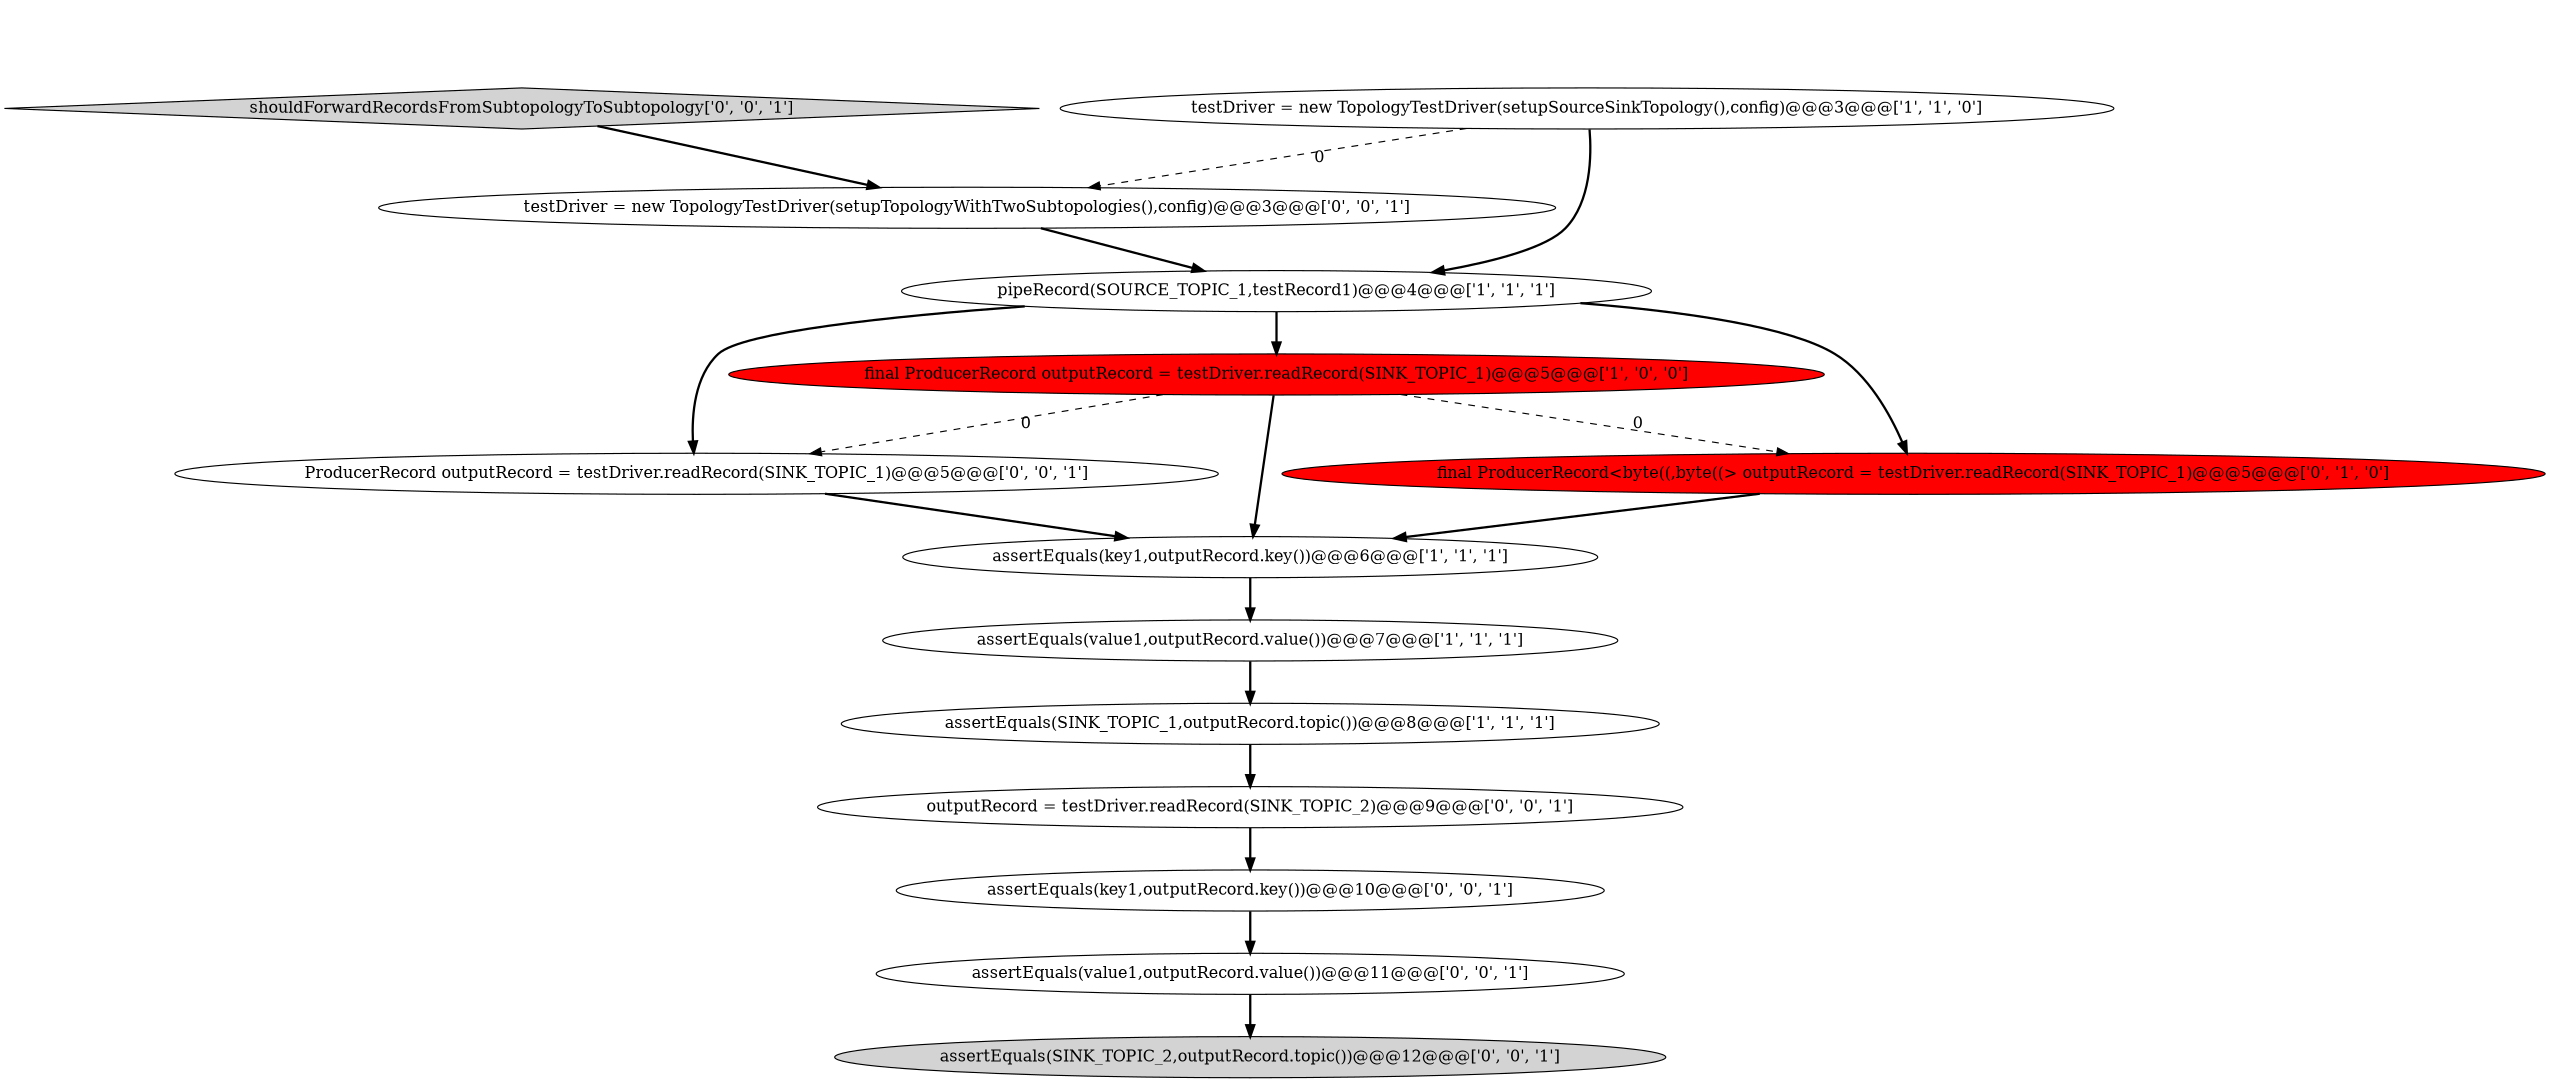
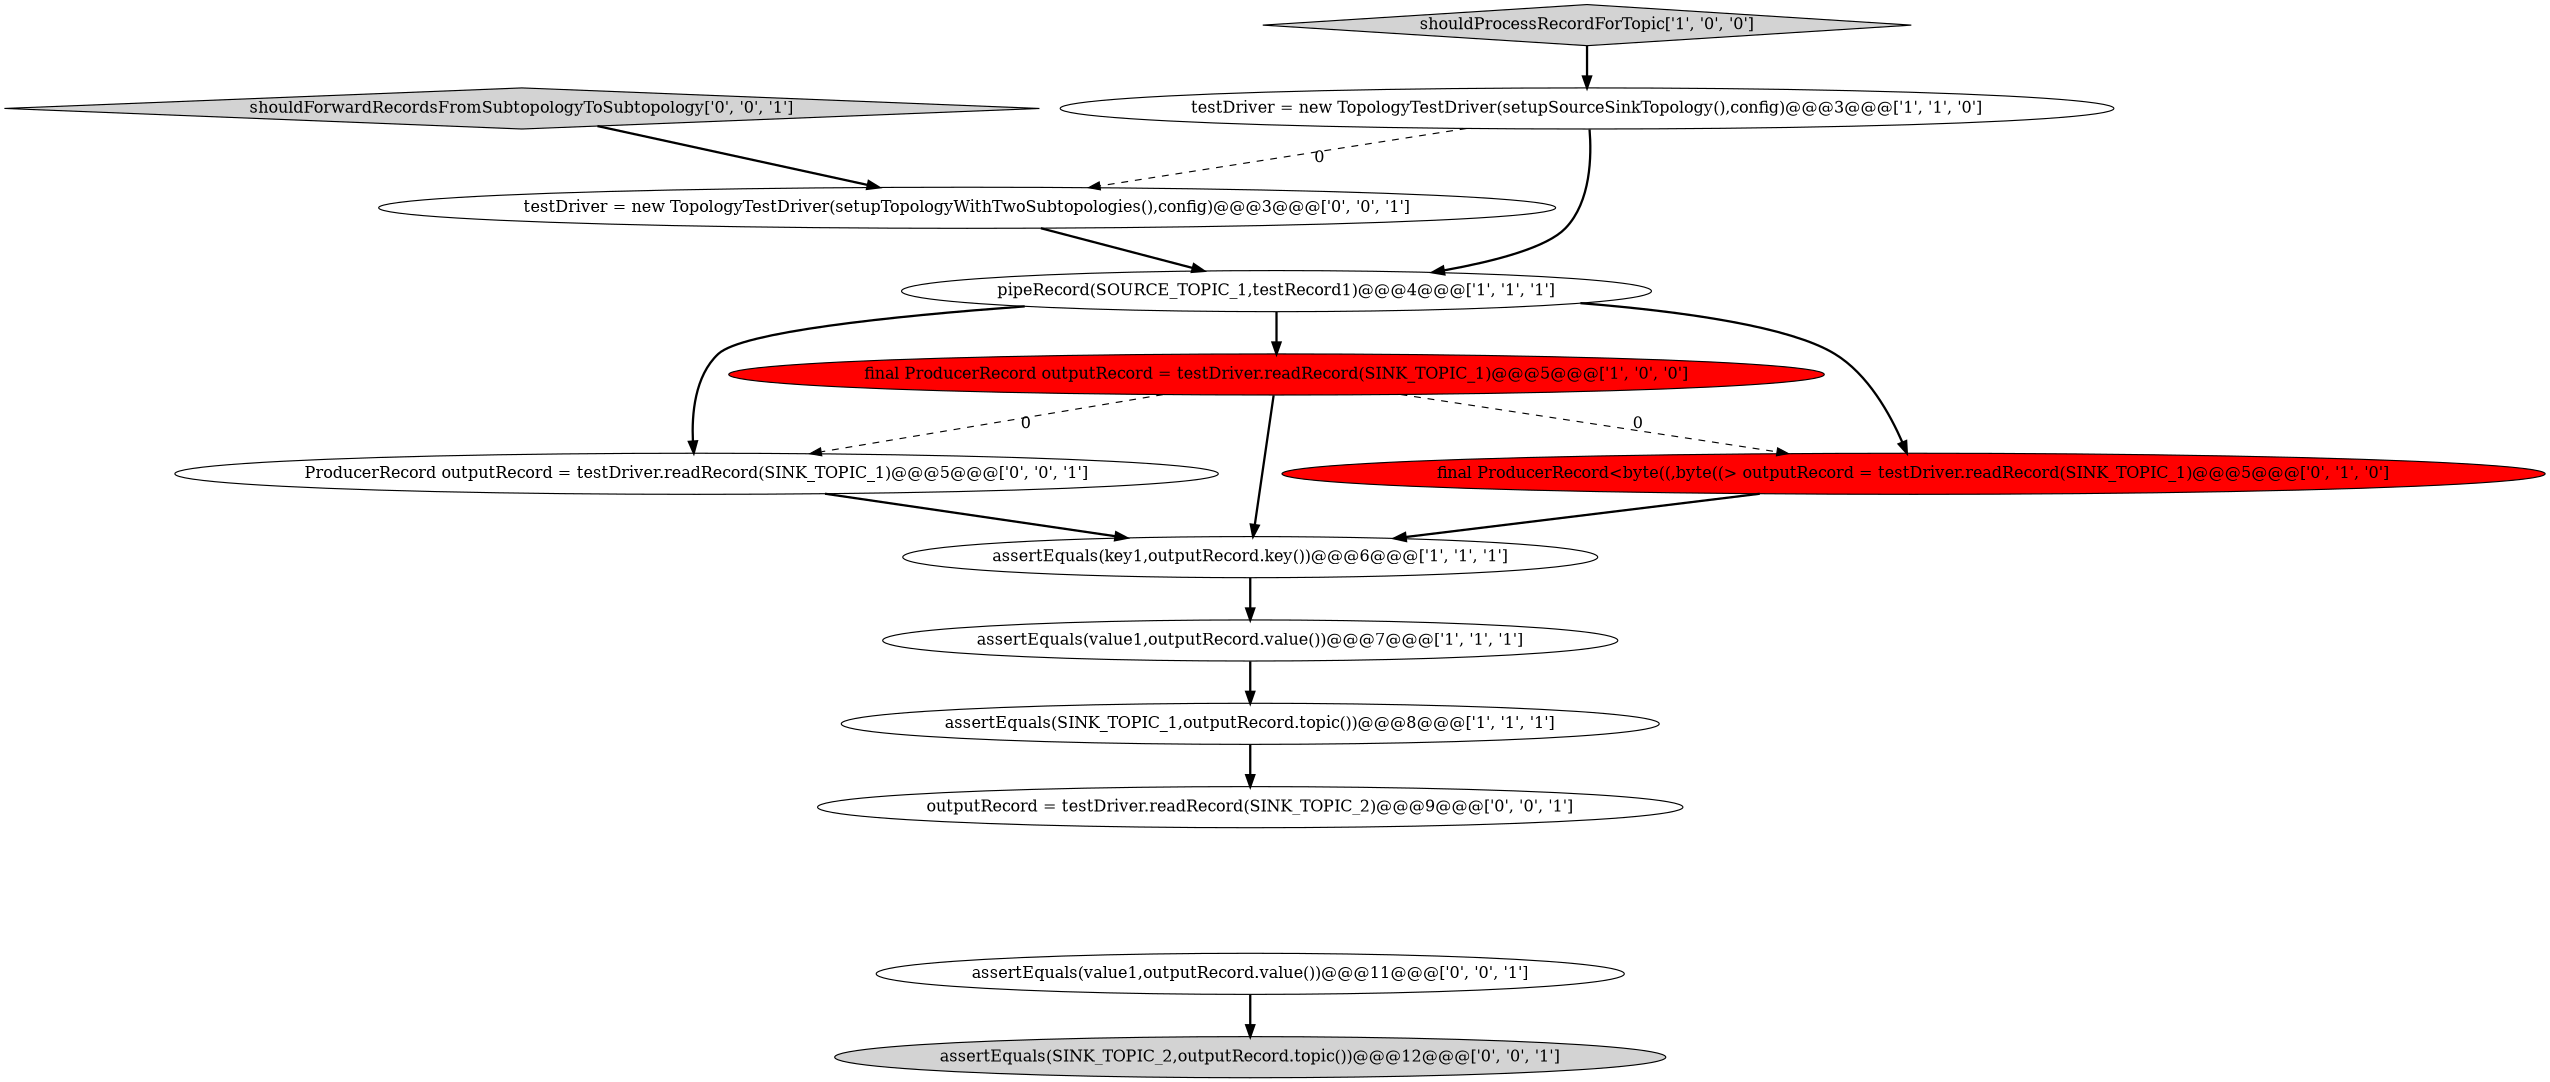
none -> (1587, 25)
(1250, 890) -> none
